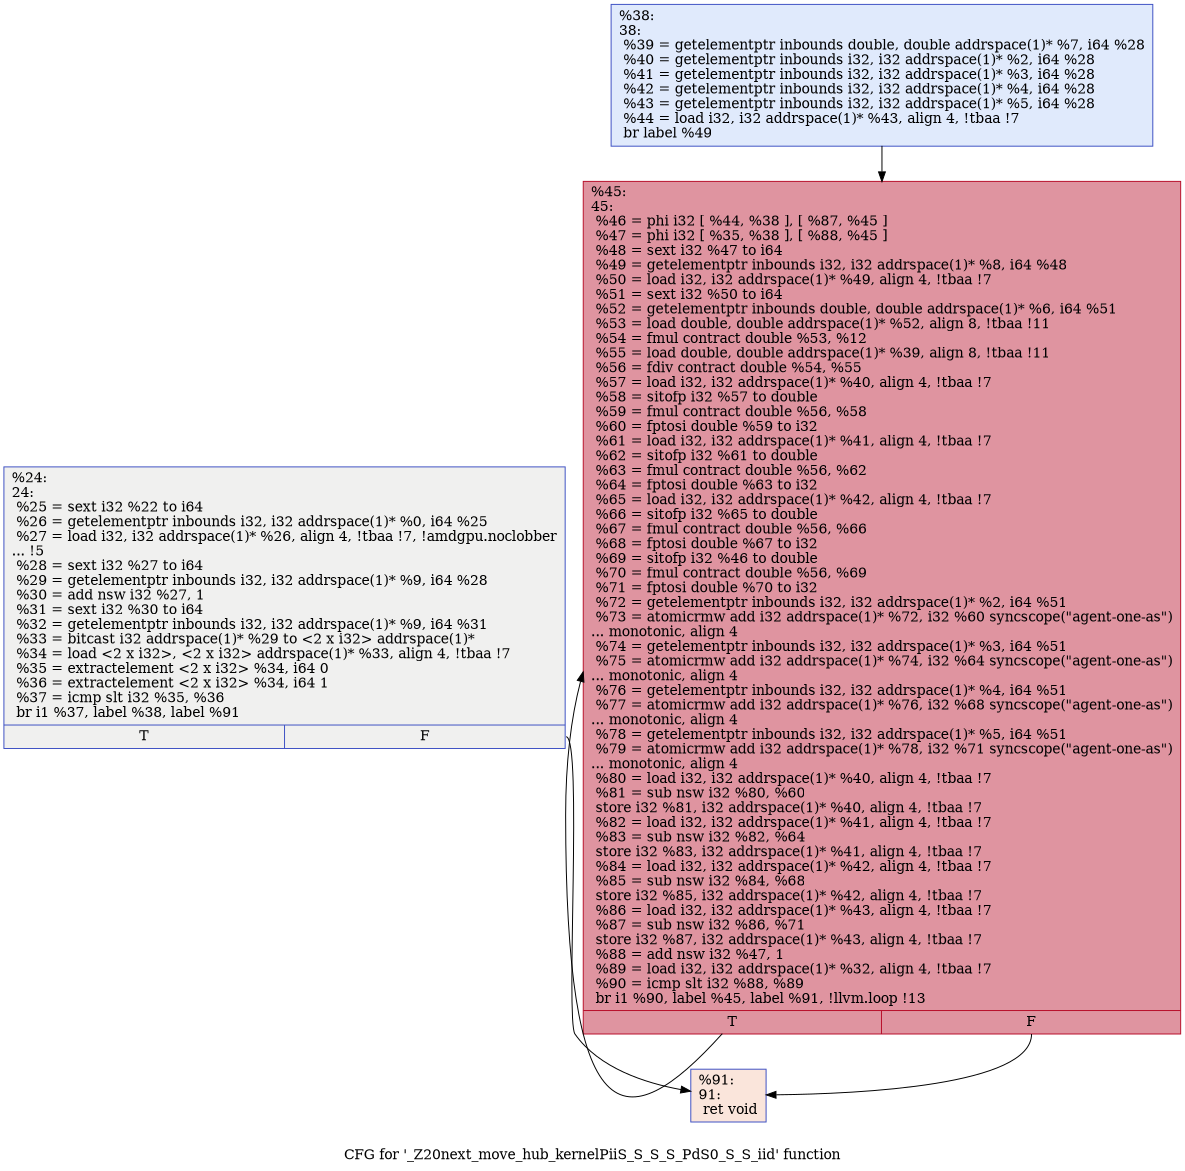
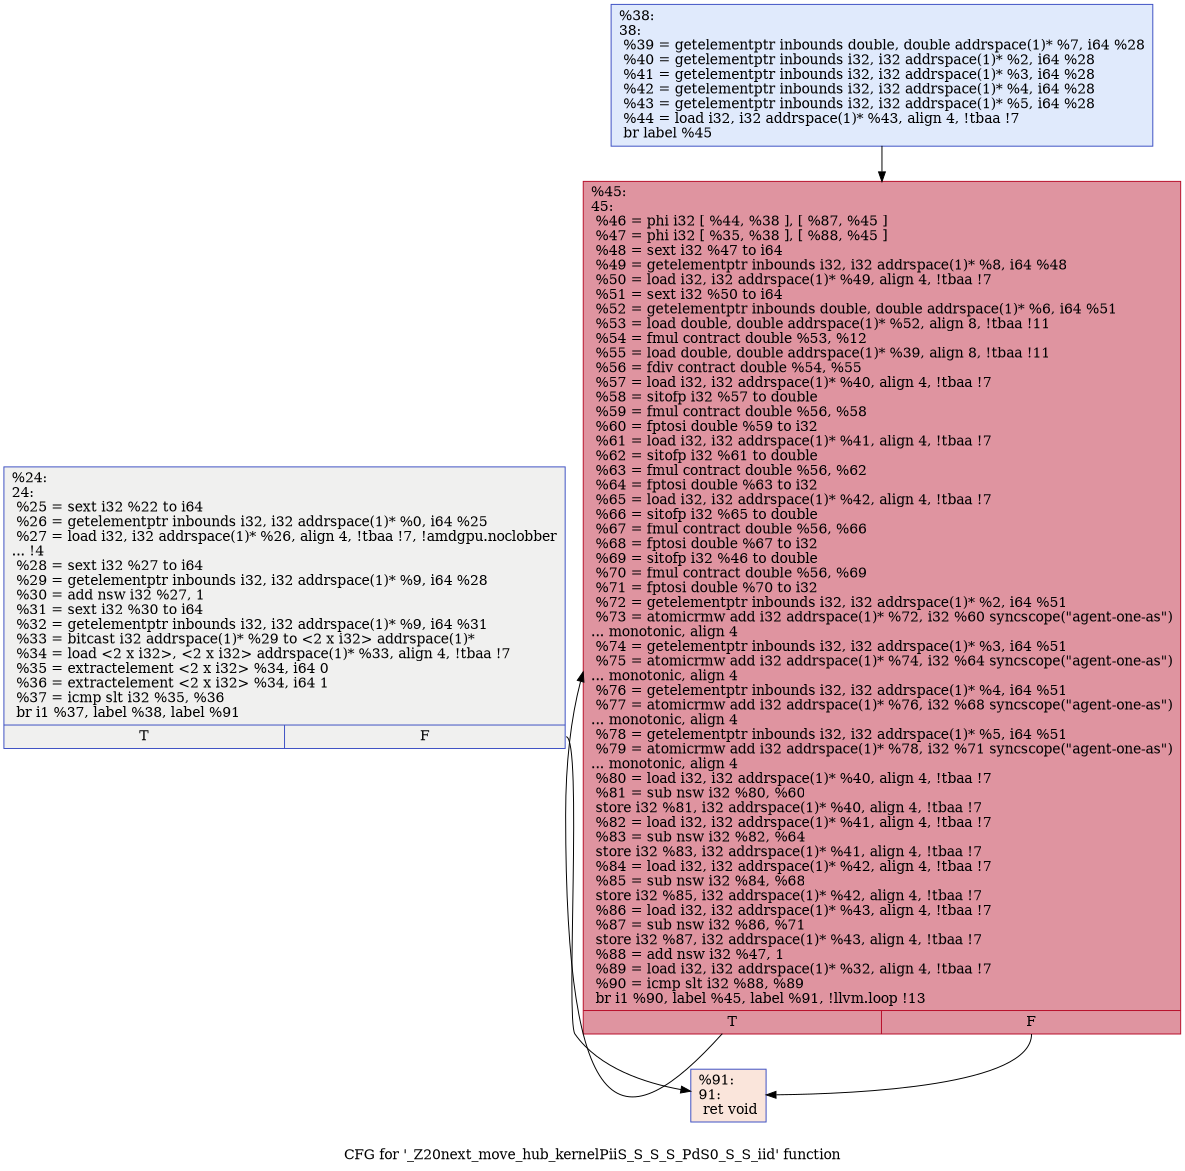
(666, 133) -> (666, 133)
(28, 551) -> (28, 551)
